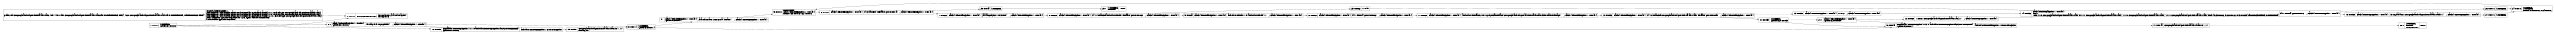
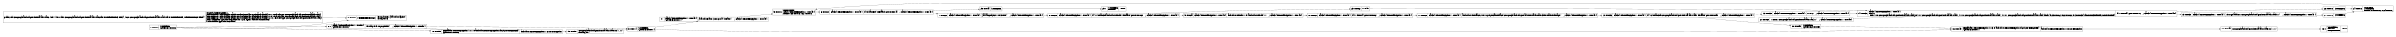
(366, 16) -> (366, 18)
(1837, 20) -> none
